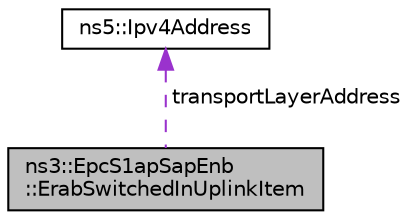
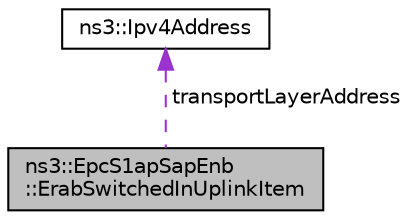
(166, 29) -> (166, 29)
